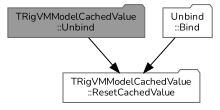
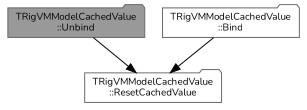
(188, 23) -> (231, 23)
